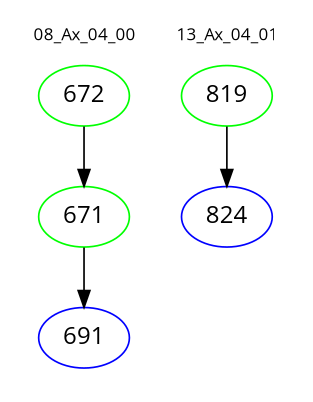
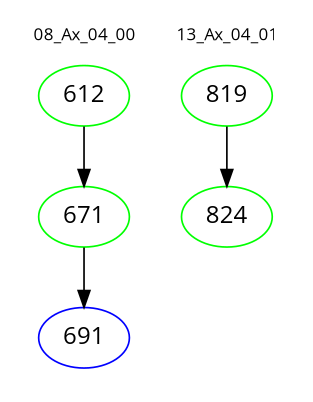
(84, 96) -> (84, 96)
(227, 217) -> (227, 217)
